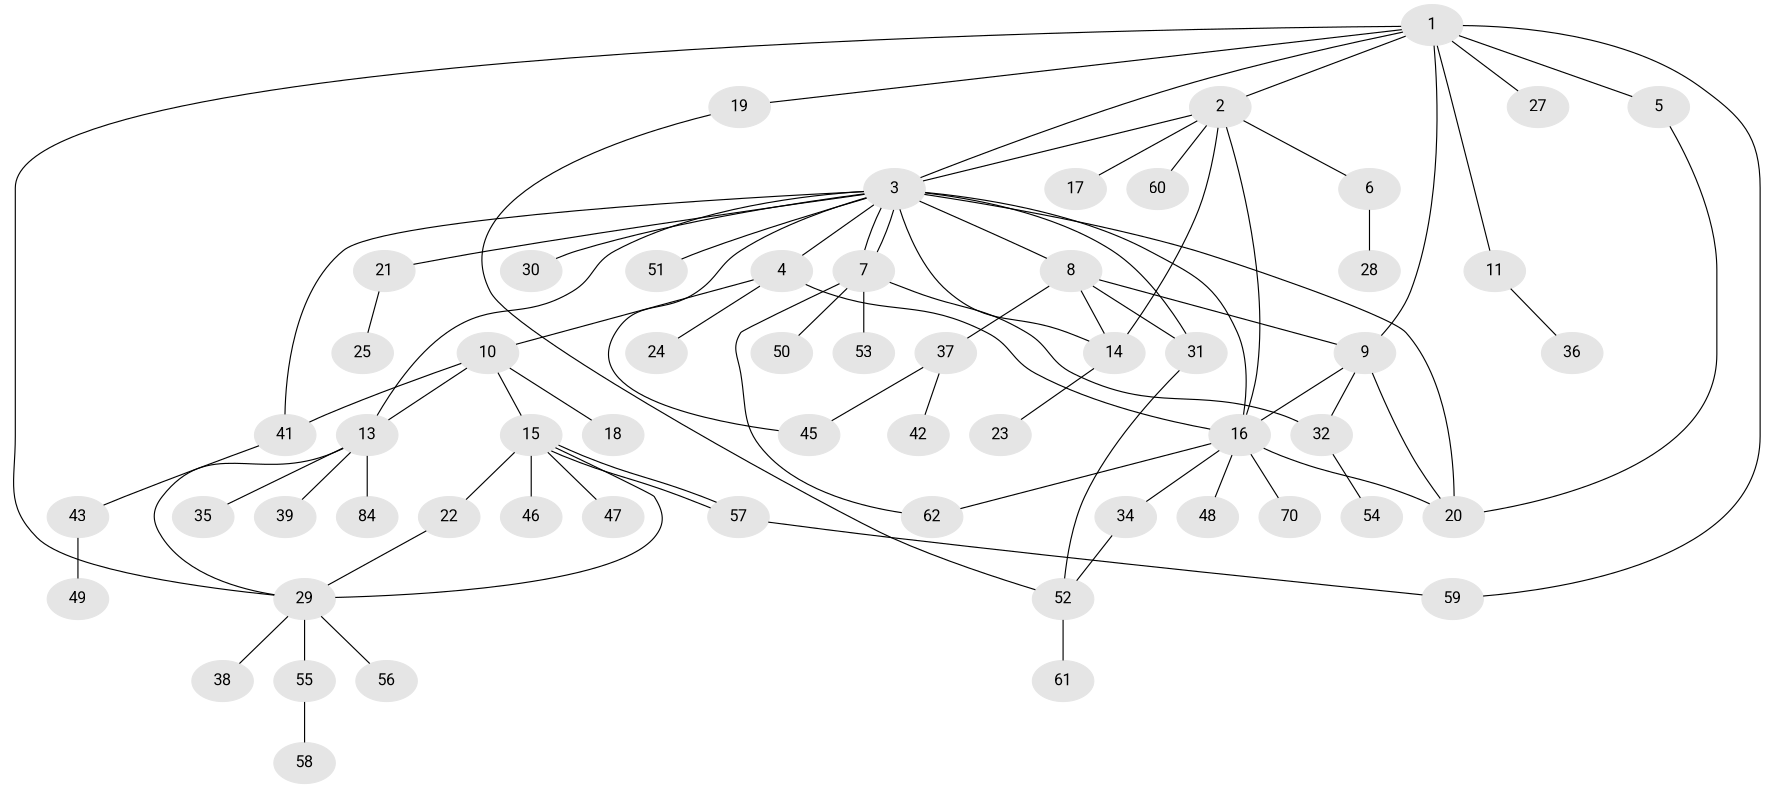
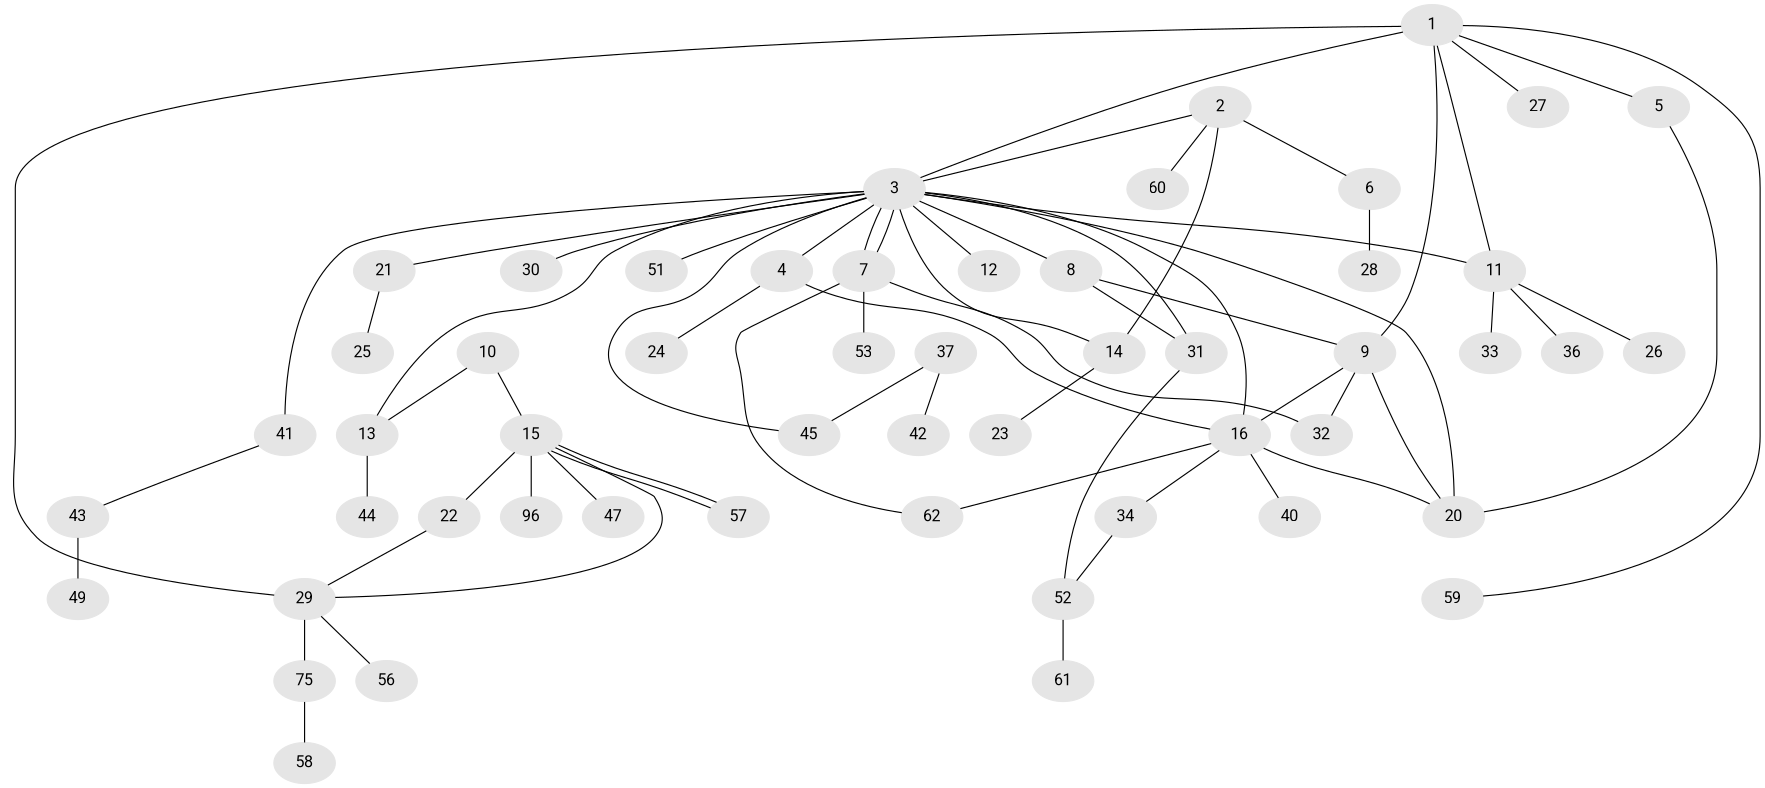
(1326, 66) -> none
(740, 107) -> none
(1076, 189) -> none
none -> (1182, 224)
(1256, 263) -> none
none -> (989, 271)
(1010, 311) -> none
(1093, 312) -> none
(617, 317) -> none
(782, 353) -> none
none -> (1490, 353)
none -> (1654, 353)
(381, 393) -> none
(613, 435) -> none
(169, 489) -> none
(203, 517) -> none
(285, 517) -> none
(367, 517) -> (367, 517)
(531, 517) -> (531, 517)
(1208, 517) -> none
(1290, 517) -> (1290, 517)
(1372, 517) -> none
(1079, 559) -> none
(223, 681) -> none
(305, 681) -> (305, 681)
